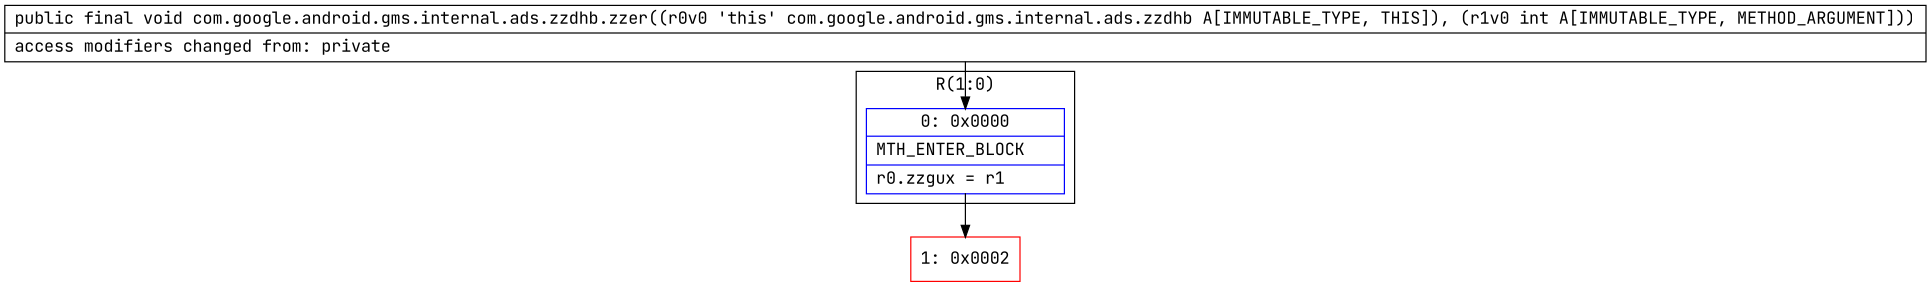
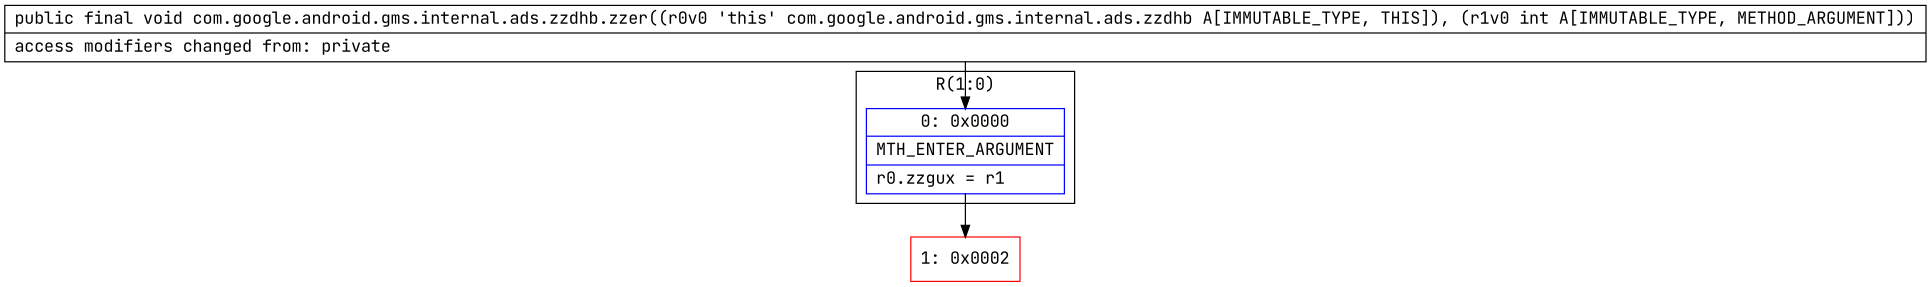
(950, 150) -> (965, 150)
